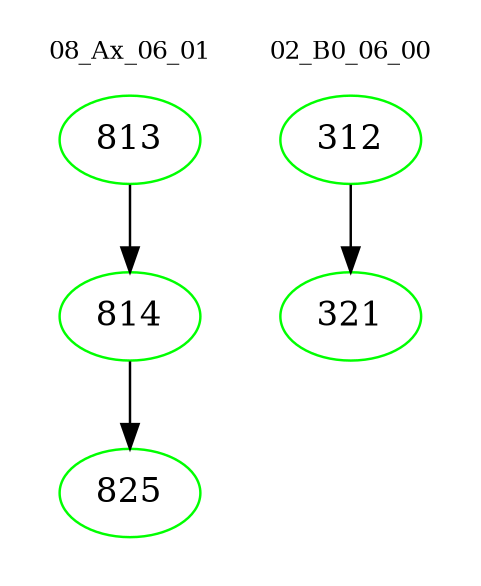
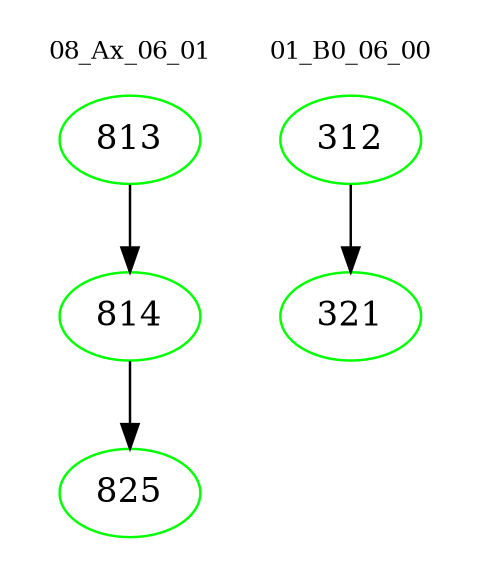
(351, 53) -> (351, 53)
